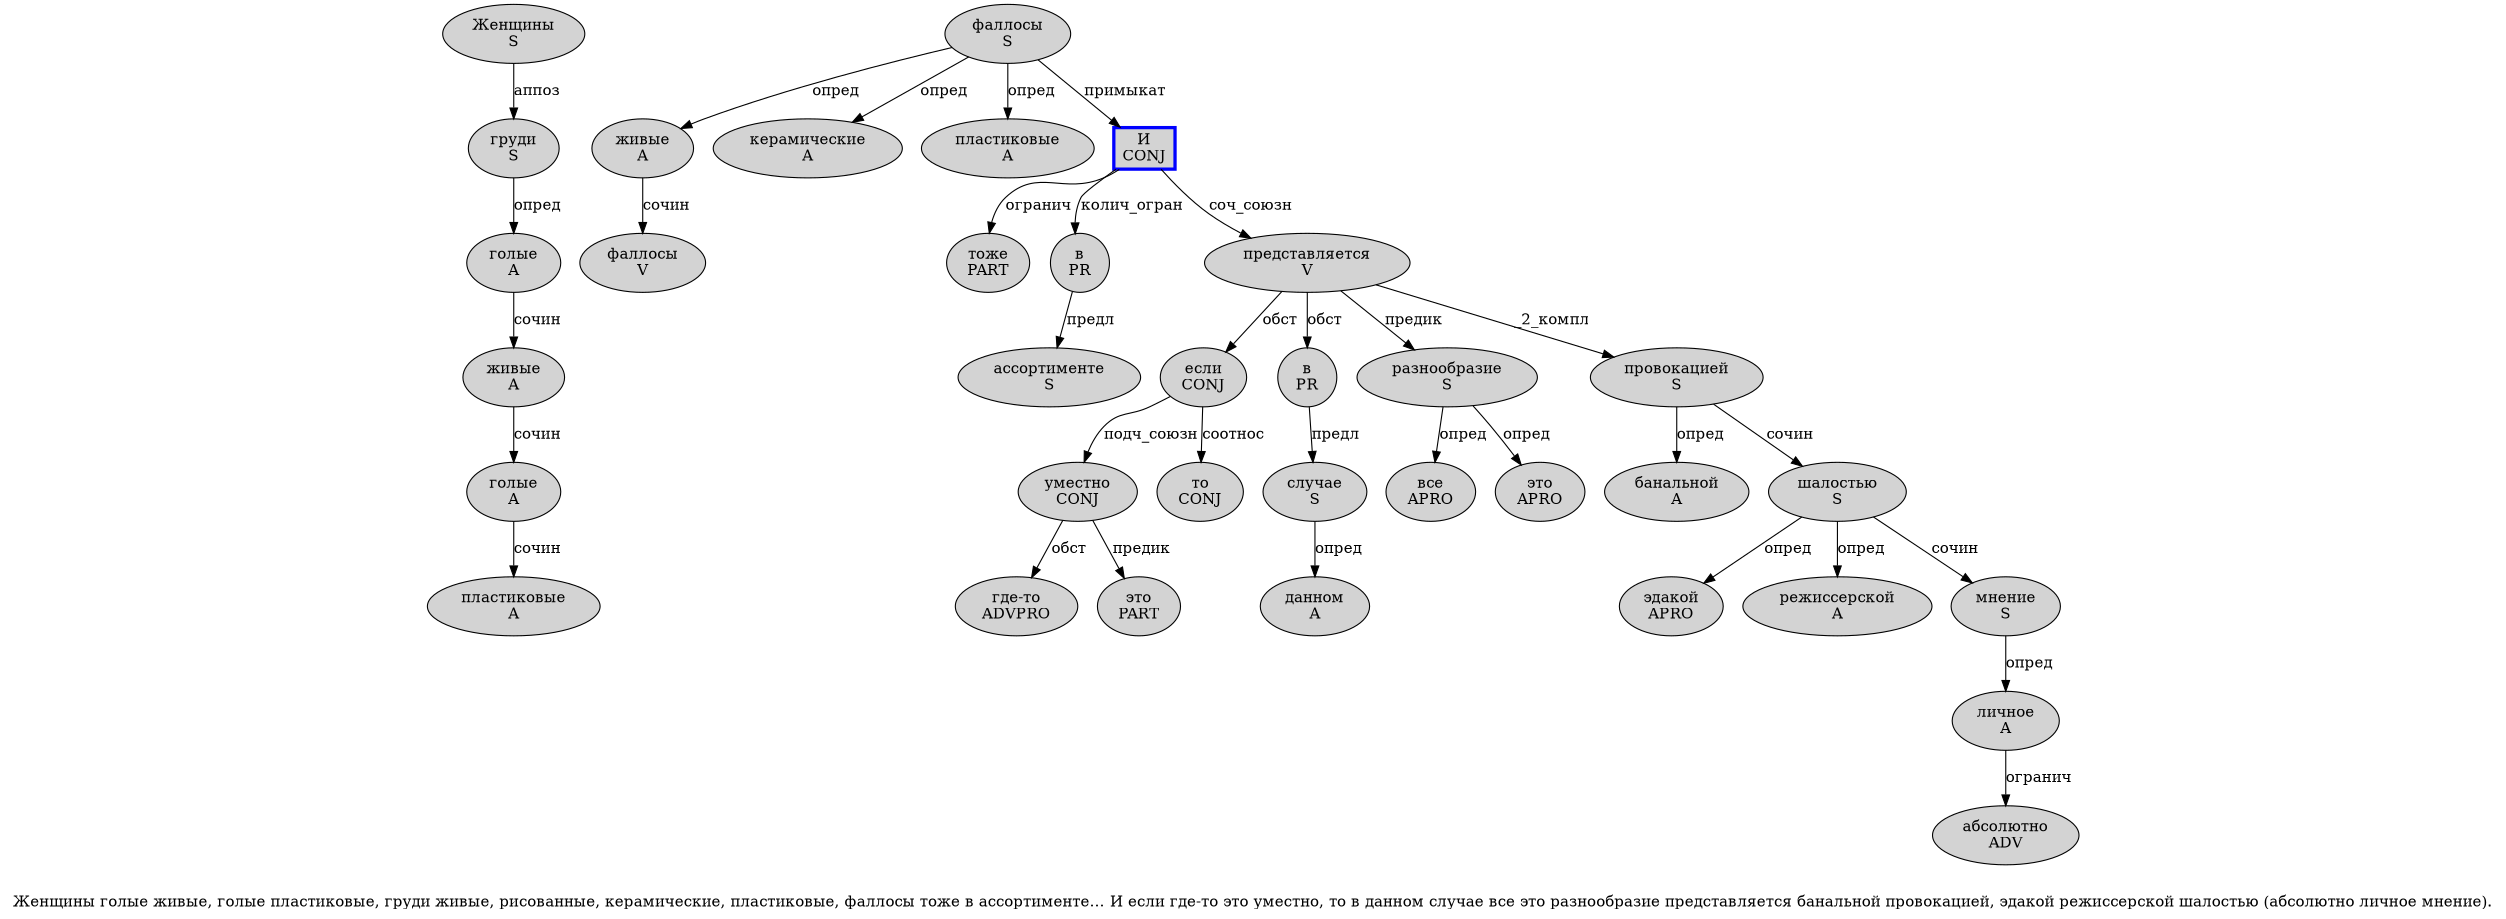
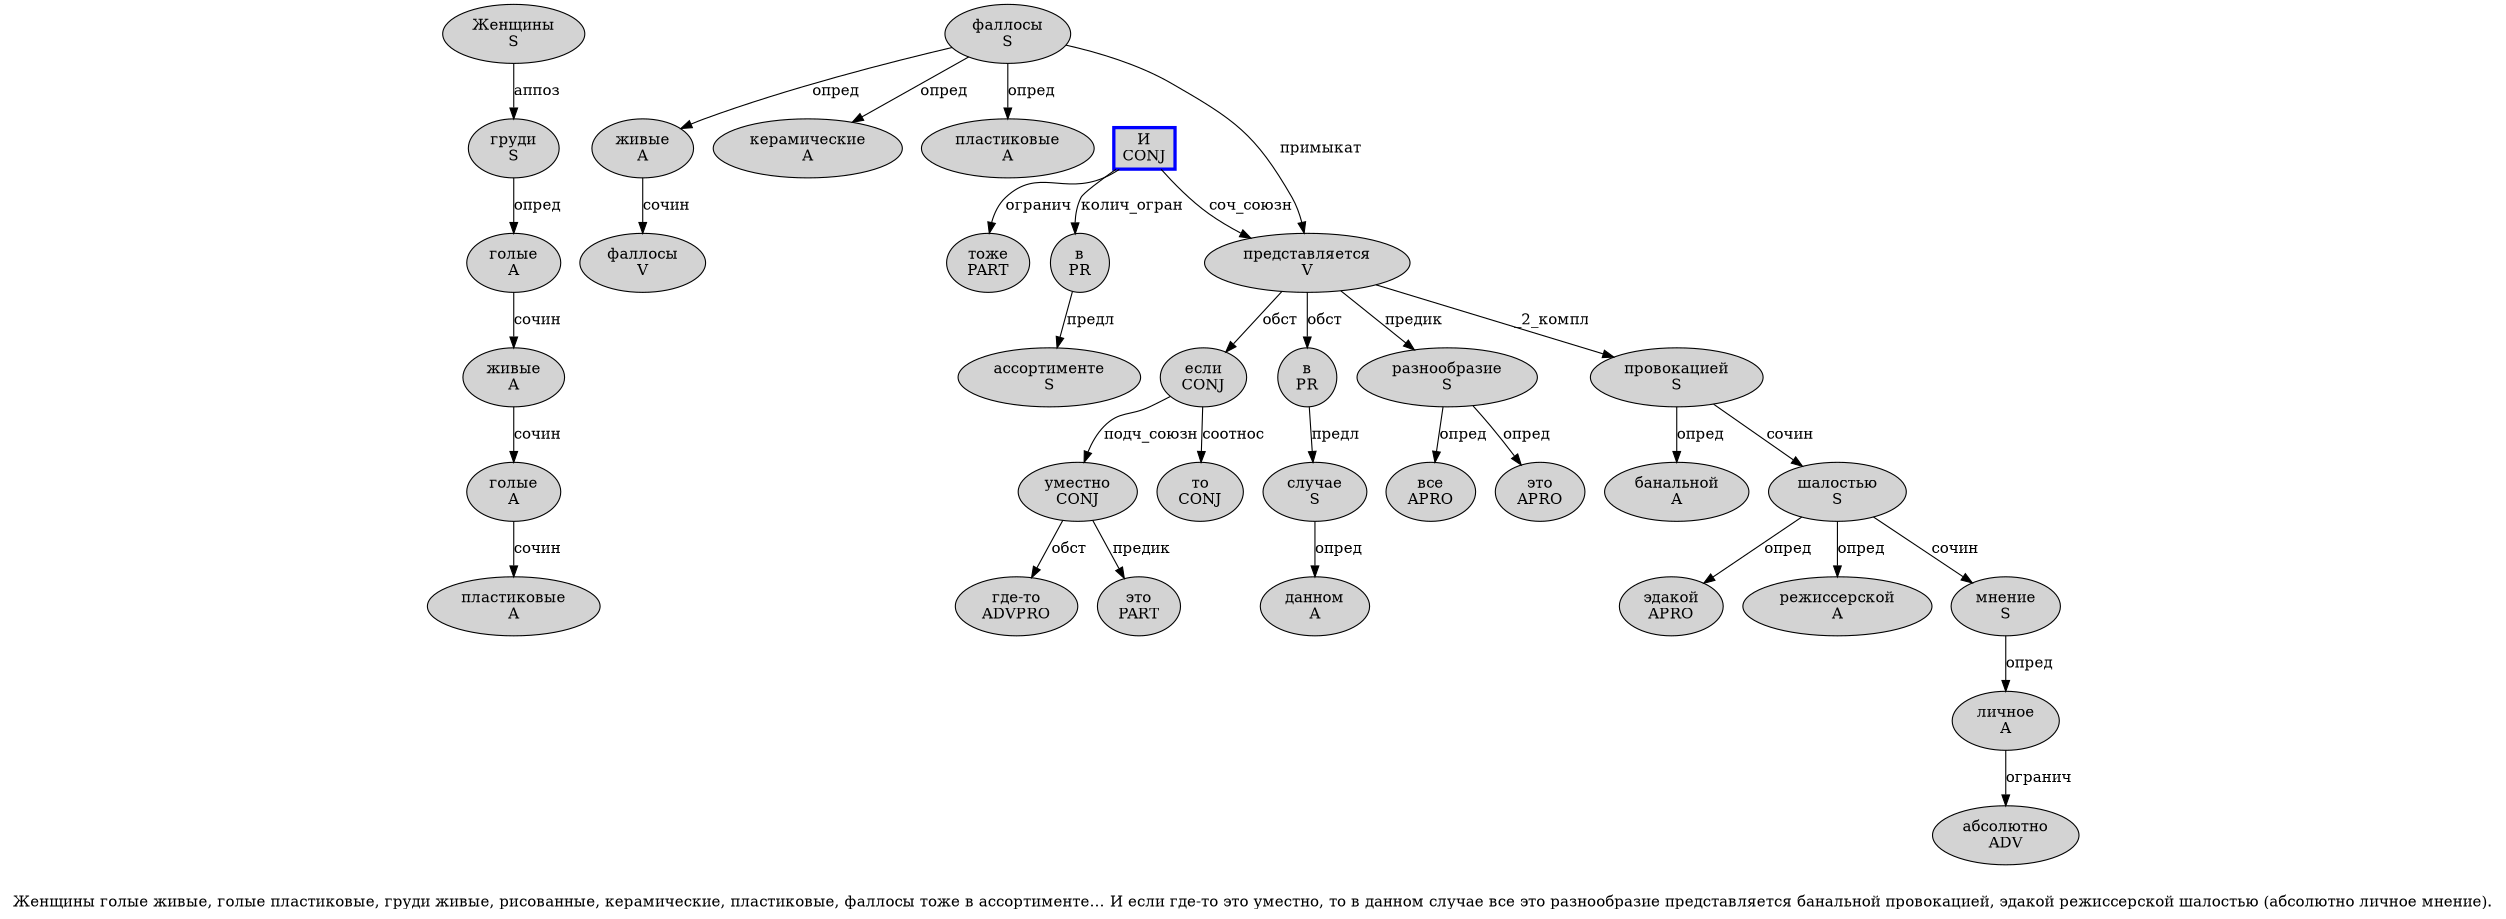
(1075, 90) -> (1207, 105)
